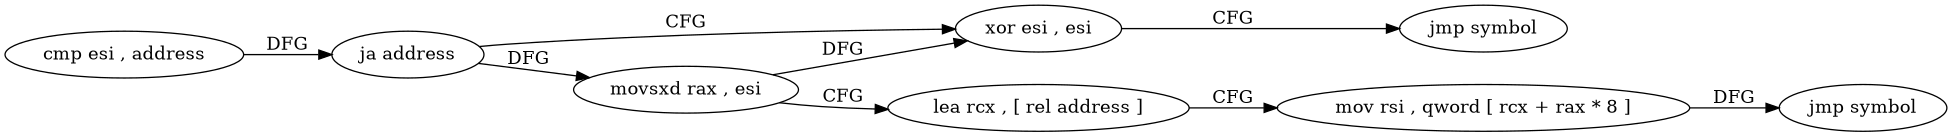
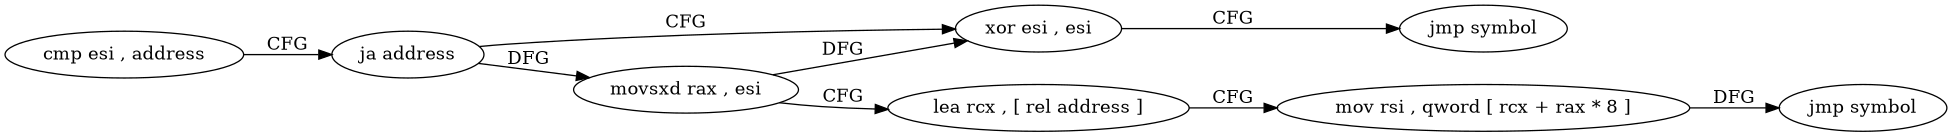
(288, 45) -> (288, 45)
